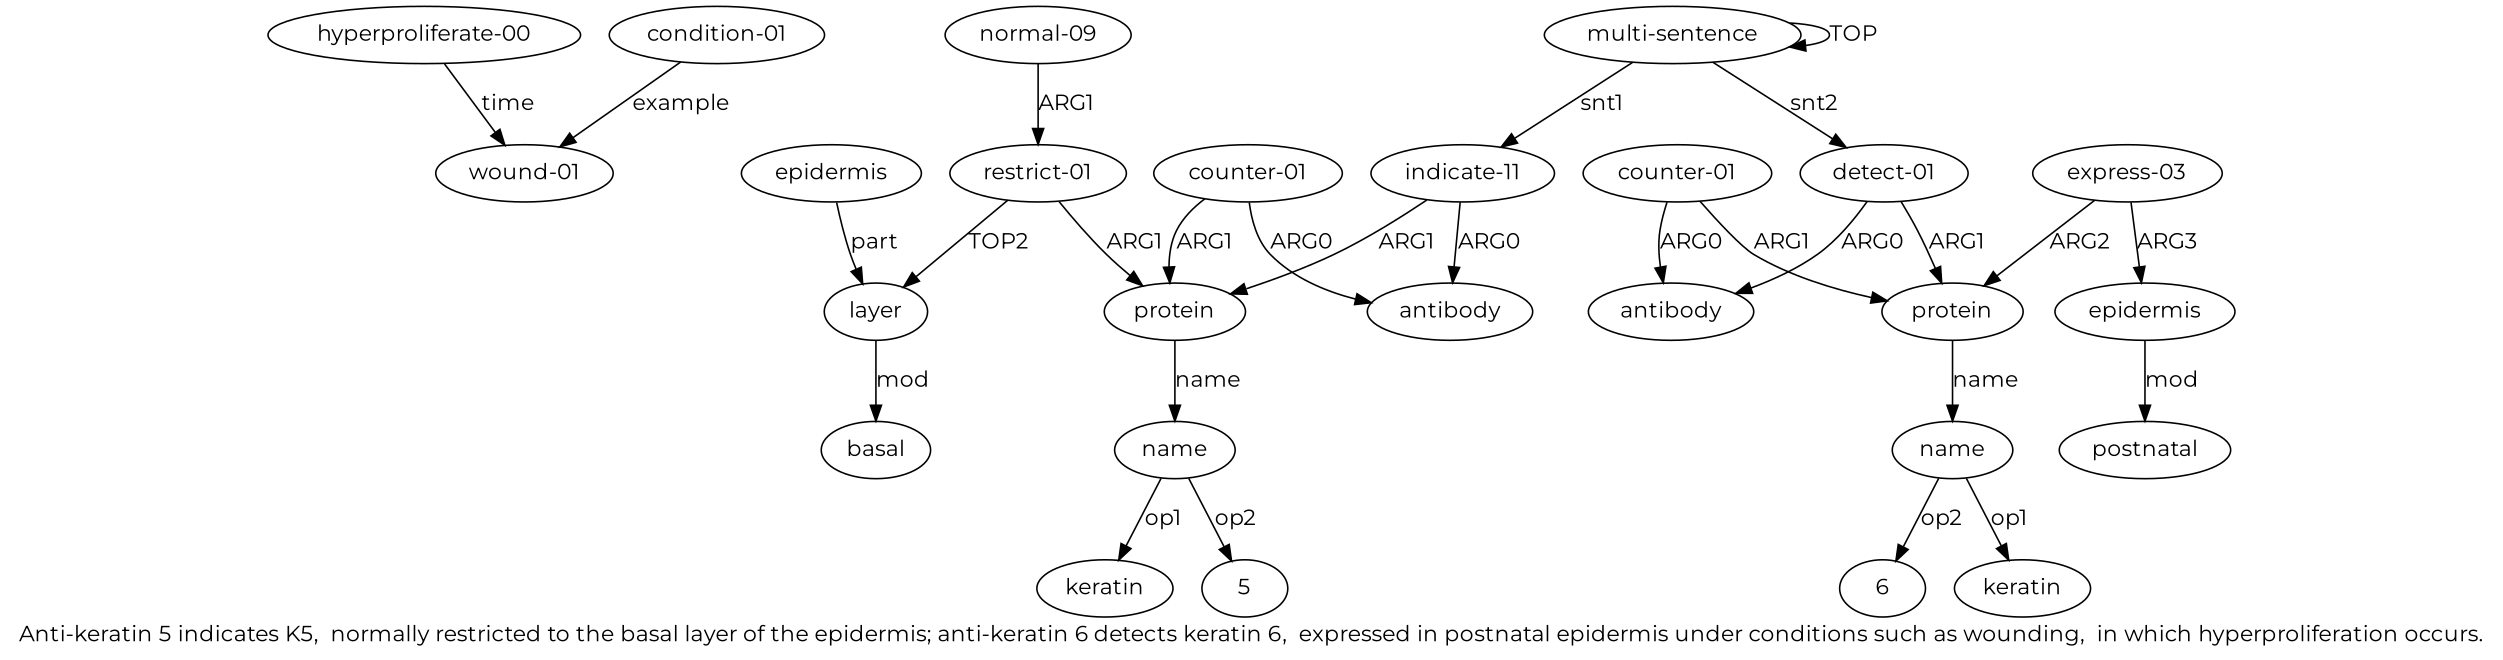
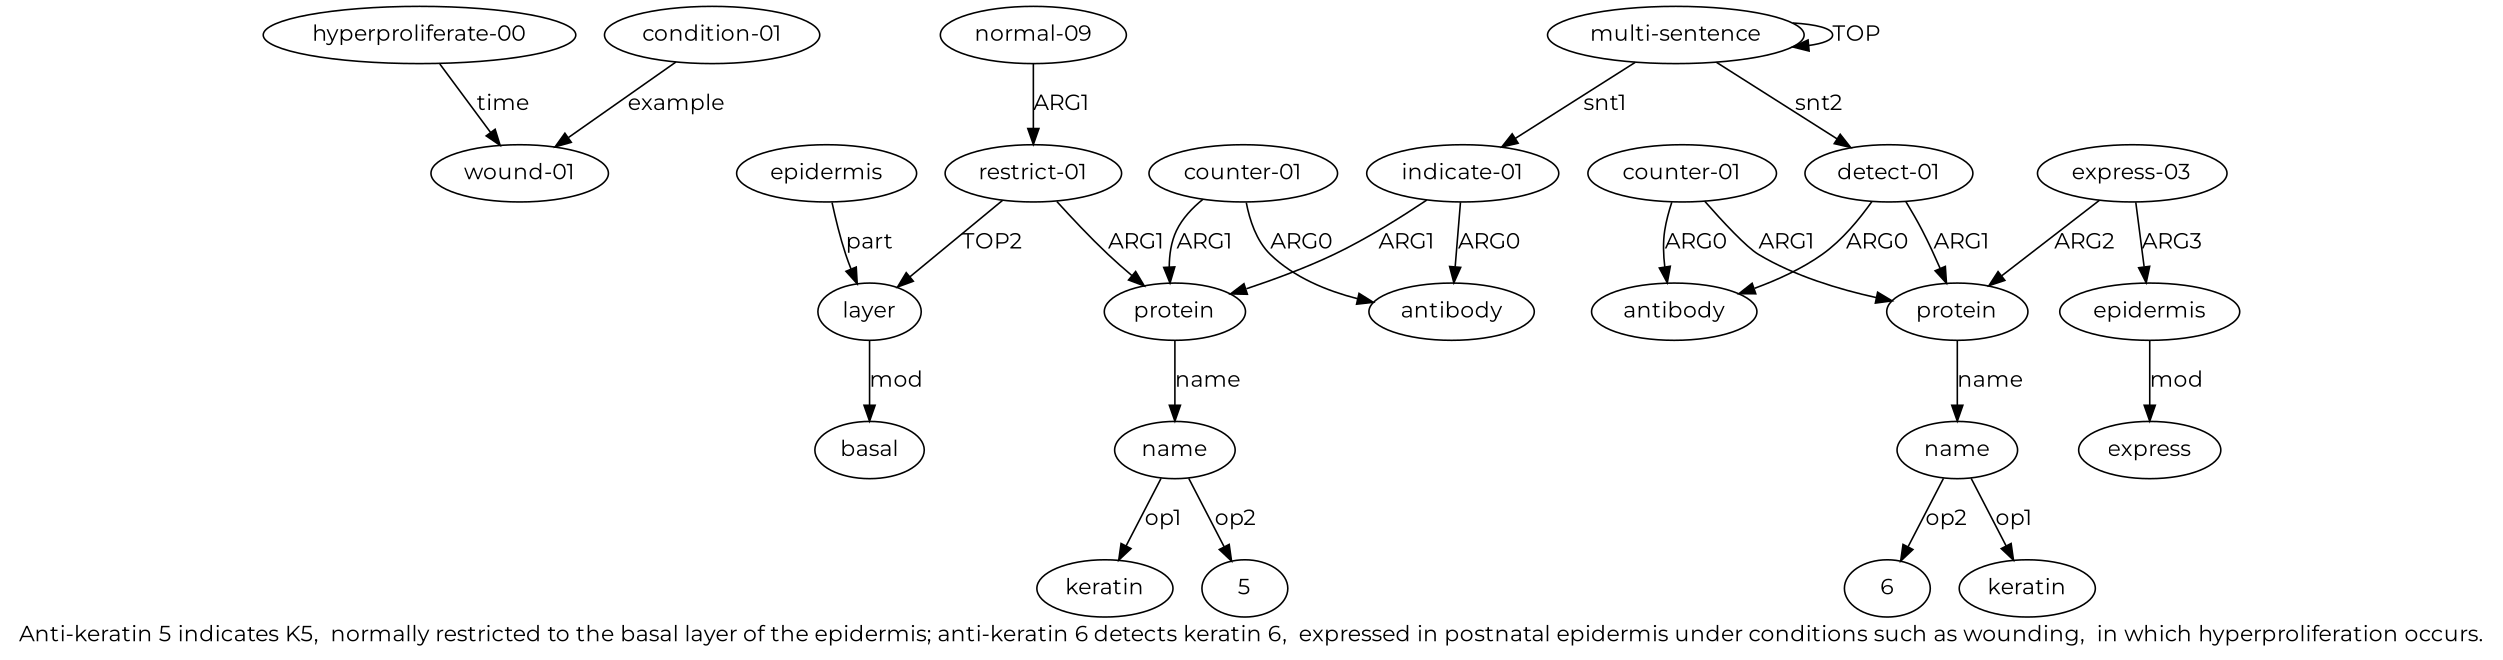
(1463, 173) -> (1463, 173)
(2145, 450) -> (2150, 450)
